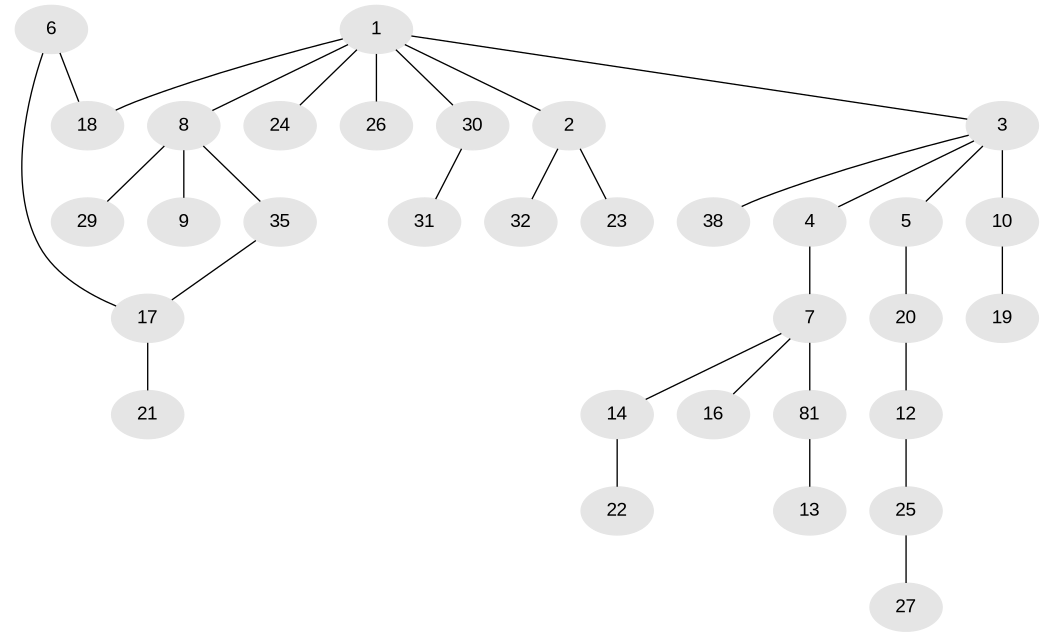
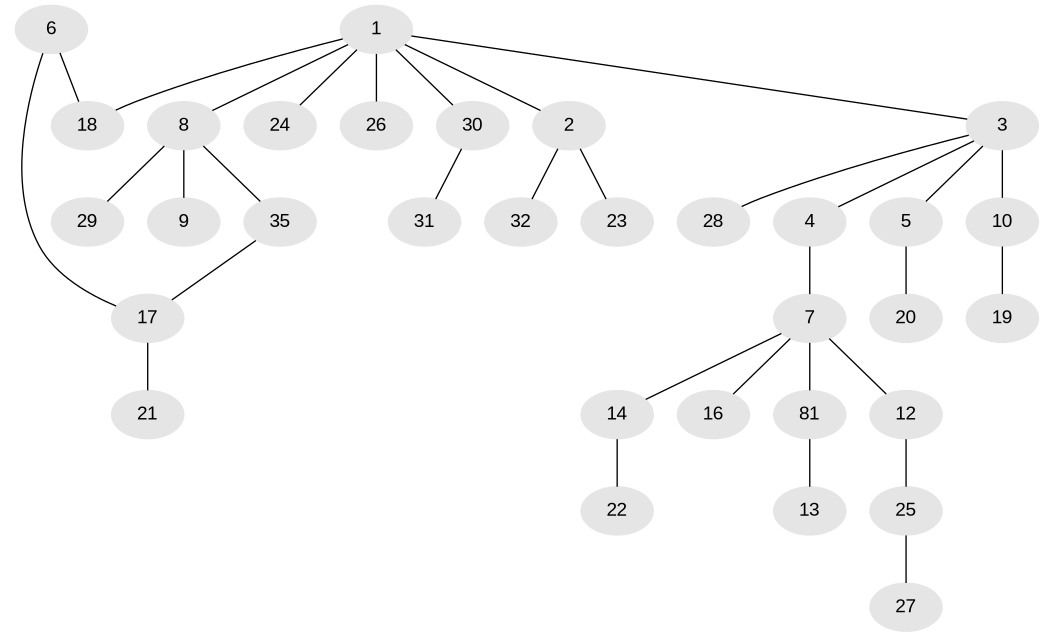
(713, 222) -> (713, 222)
(906, 367) -> (858, 366)
